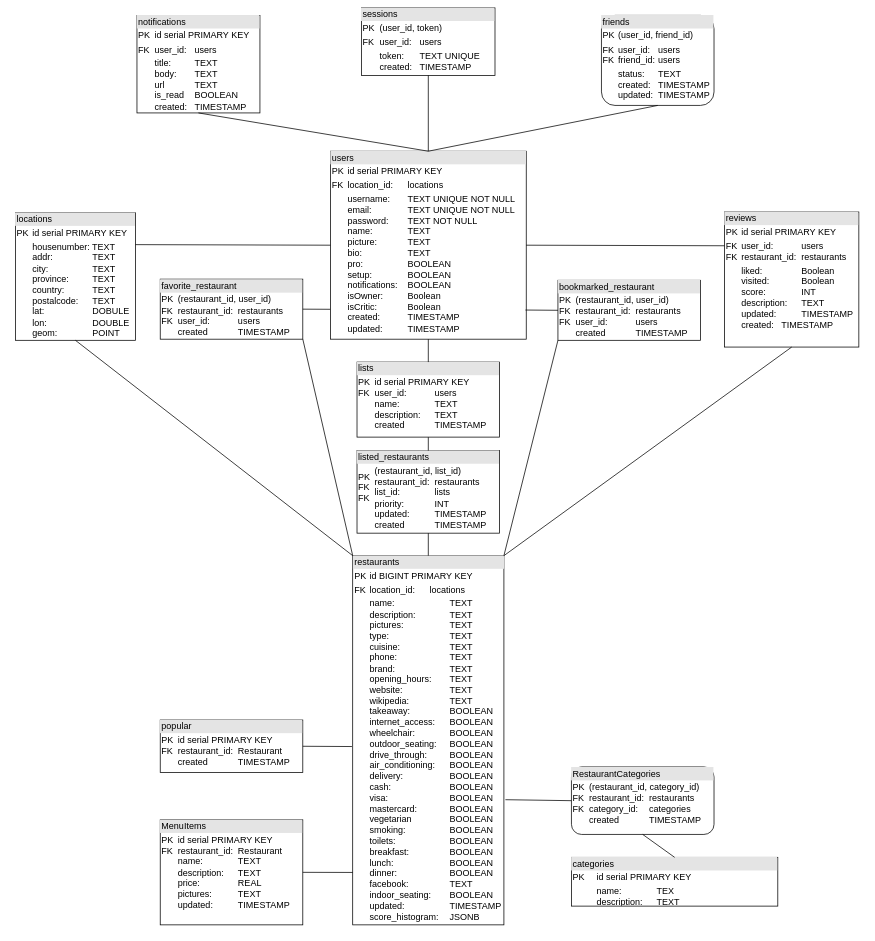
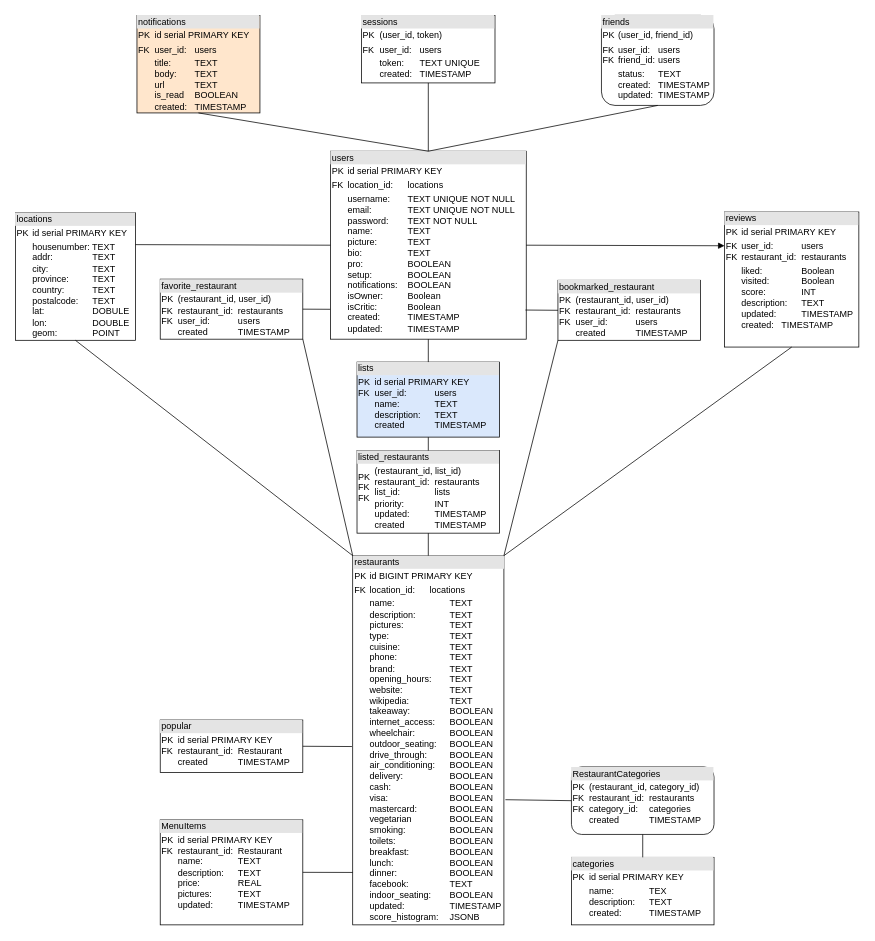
(428, 42) -> (428, 49)
(198, 64) -> (198, 64)
(720, 246) -> (717, 246)
(428, 399) -> (428, 399)
(674, 881) -> (642, 891)
